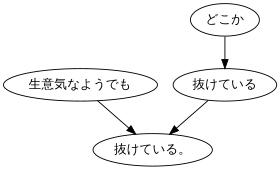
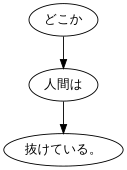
(80, 85) -> none
(225, 85) -> (63, 85)
